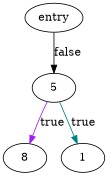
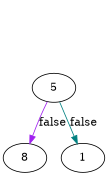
(54, 18) -> none
(53, 123) -> (53, 123)
(84, 123) -> (84, 123)
